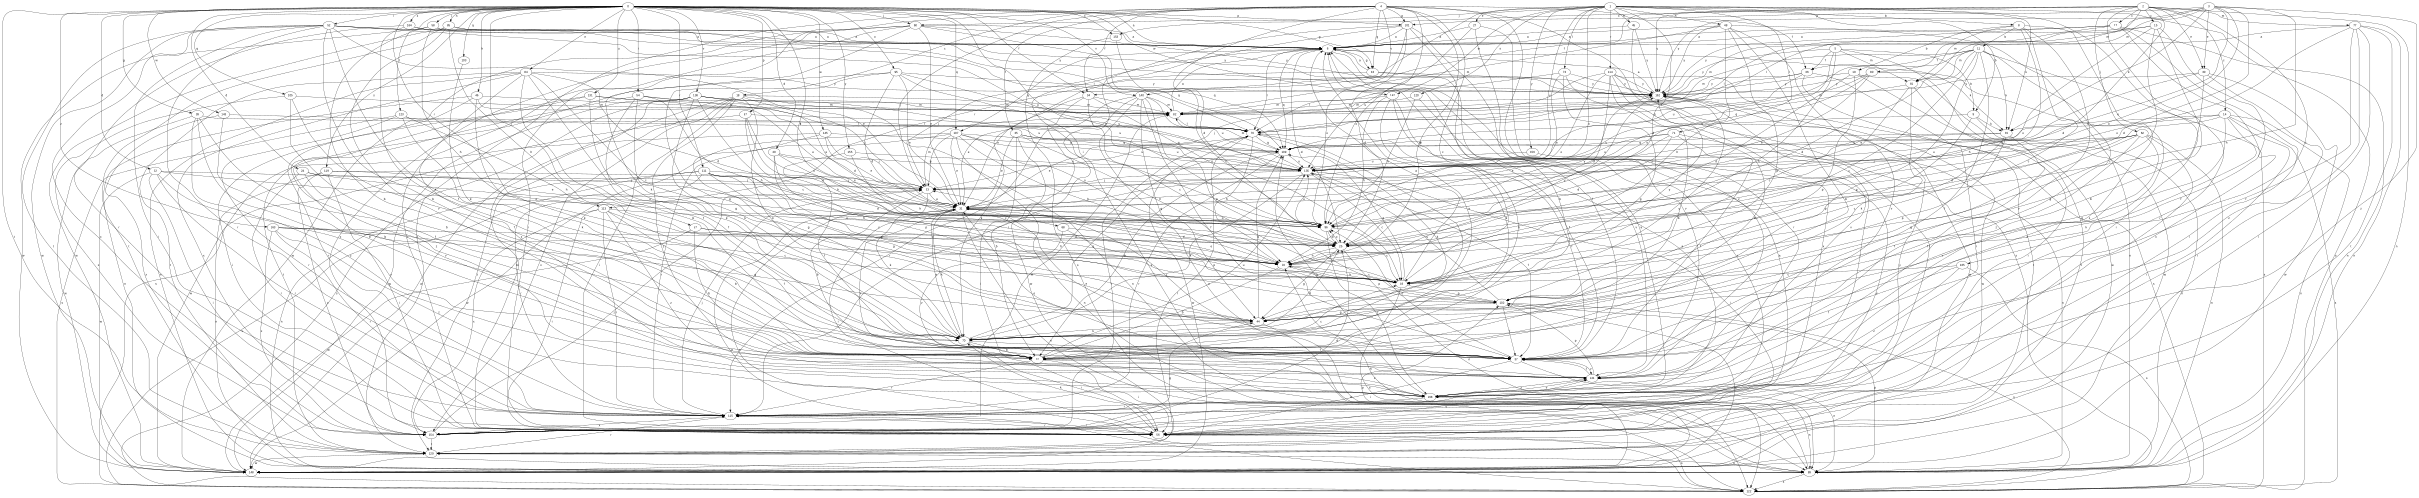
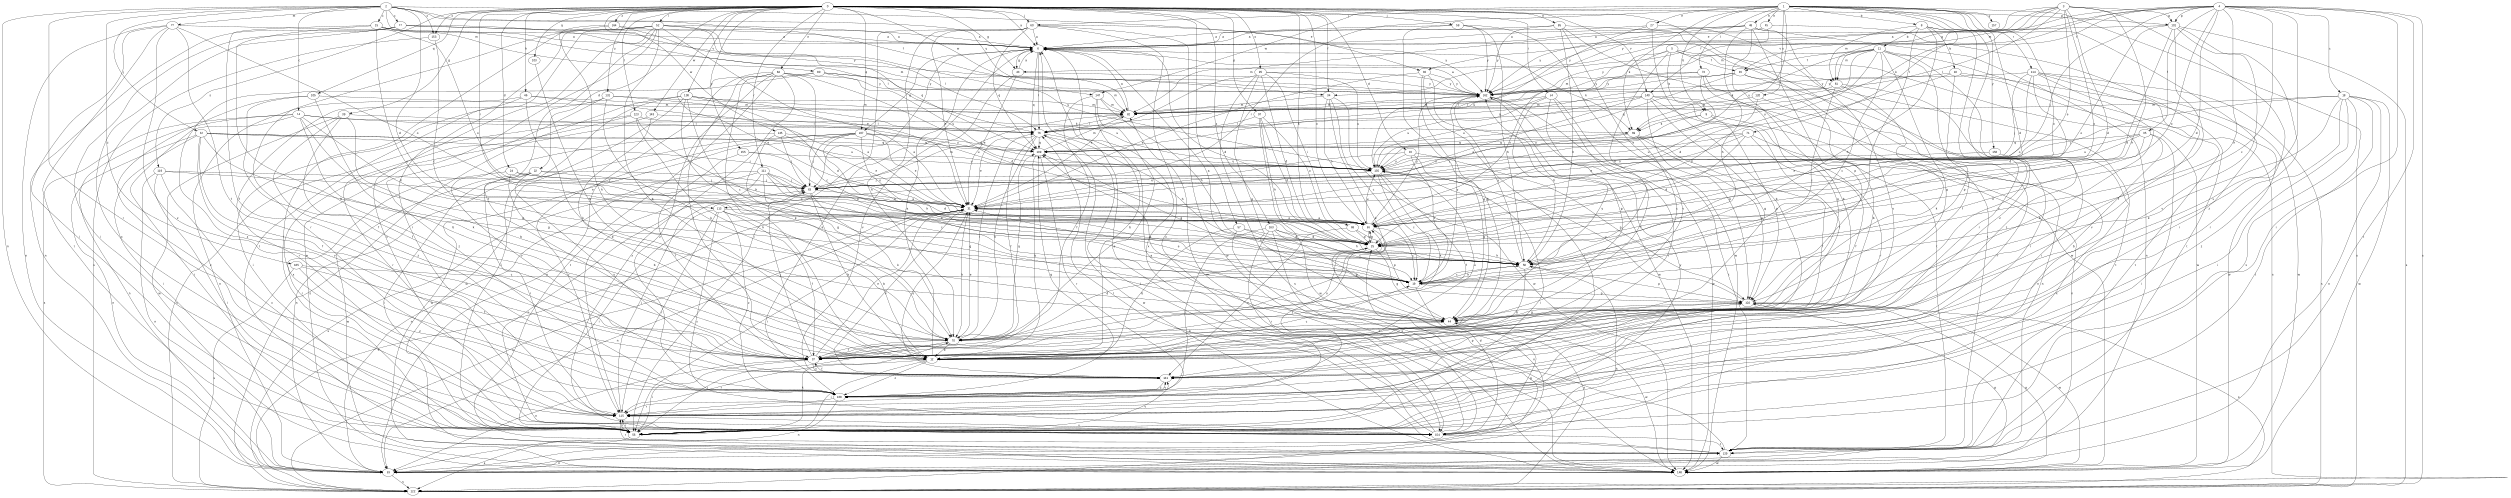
none -> (1994, 25)
(2060, 273) -> (1973, 324)
